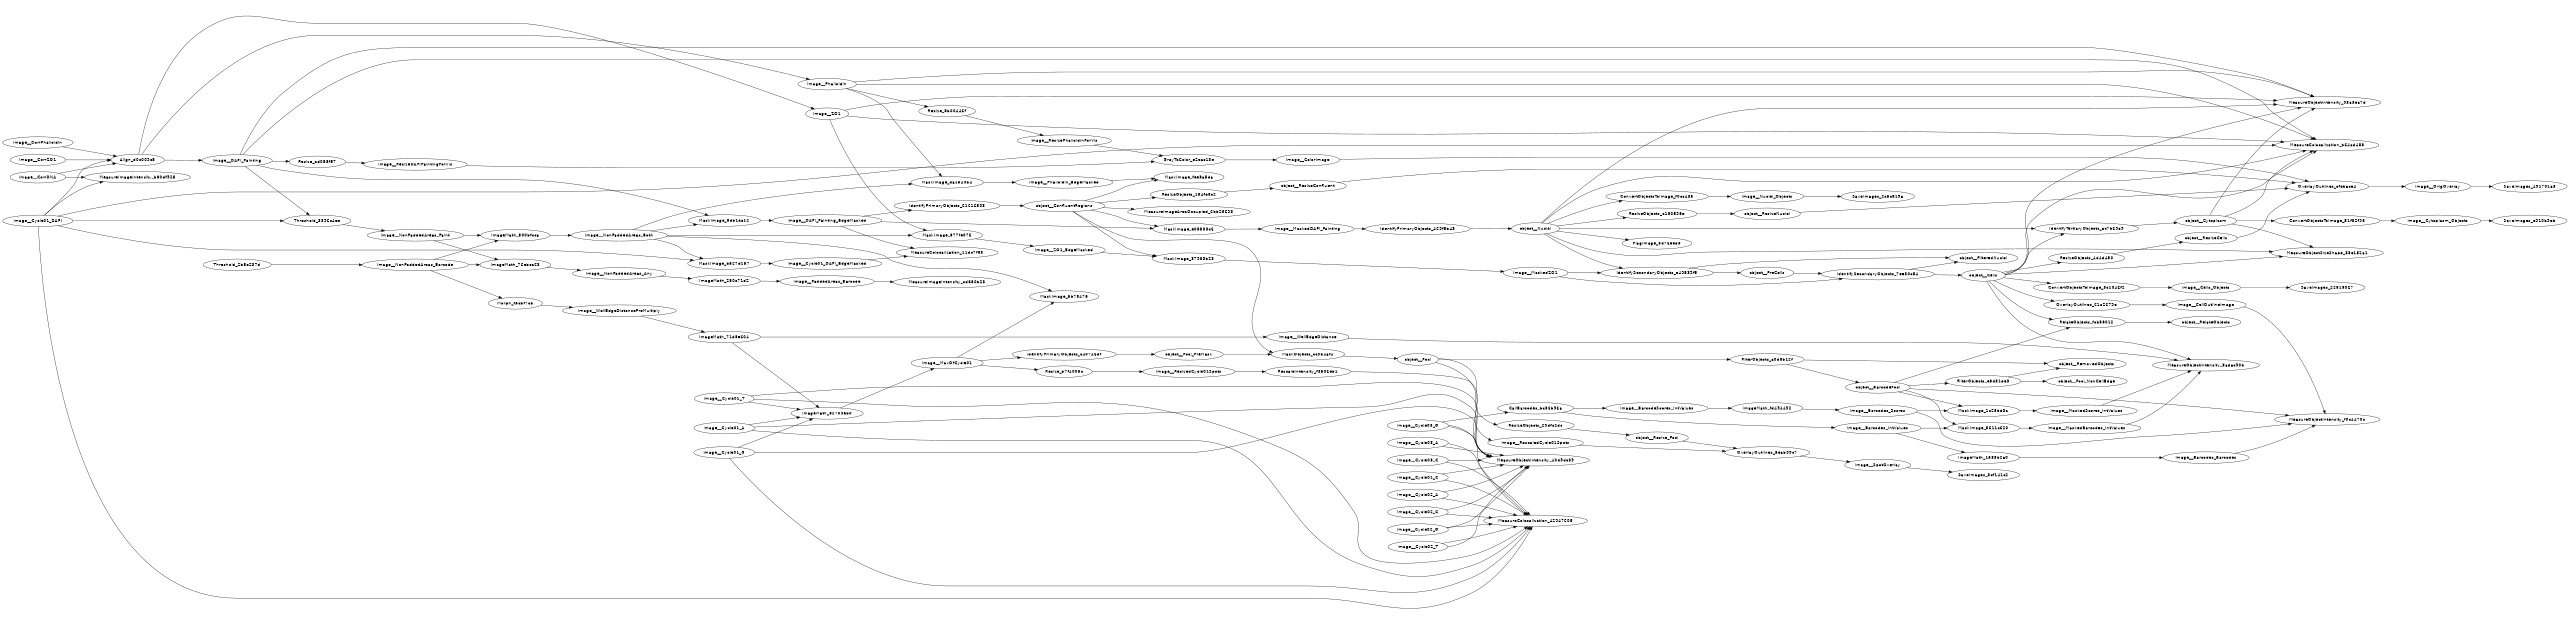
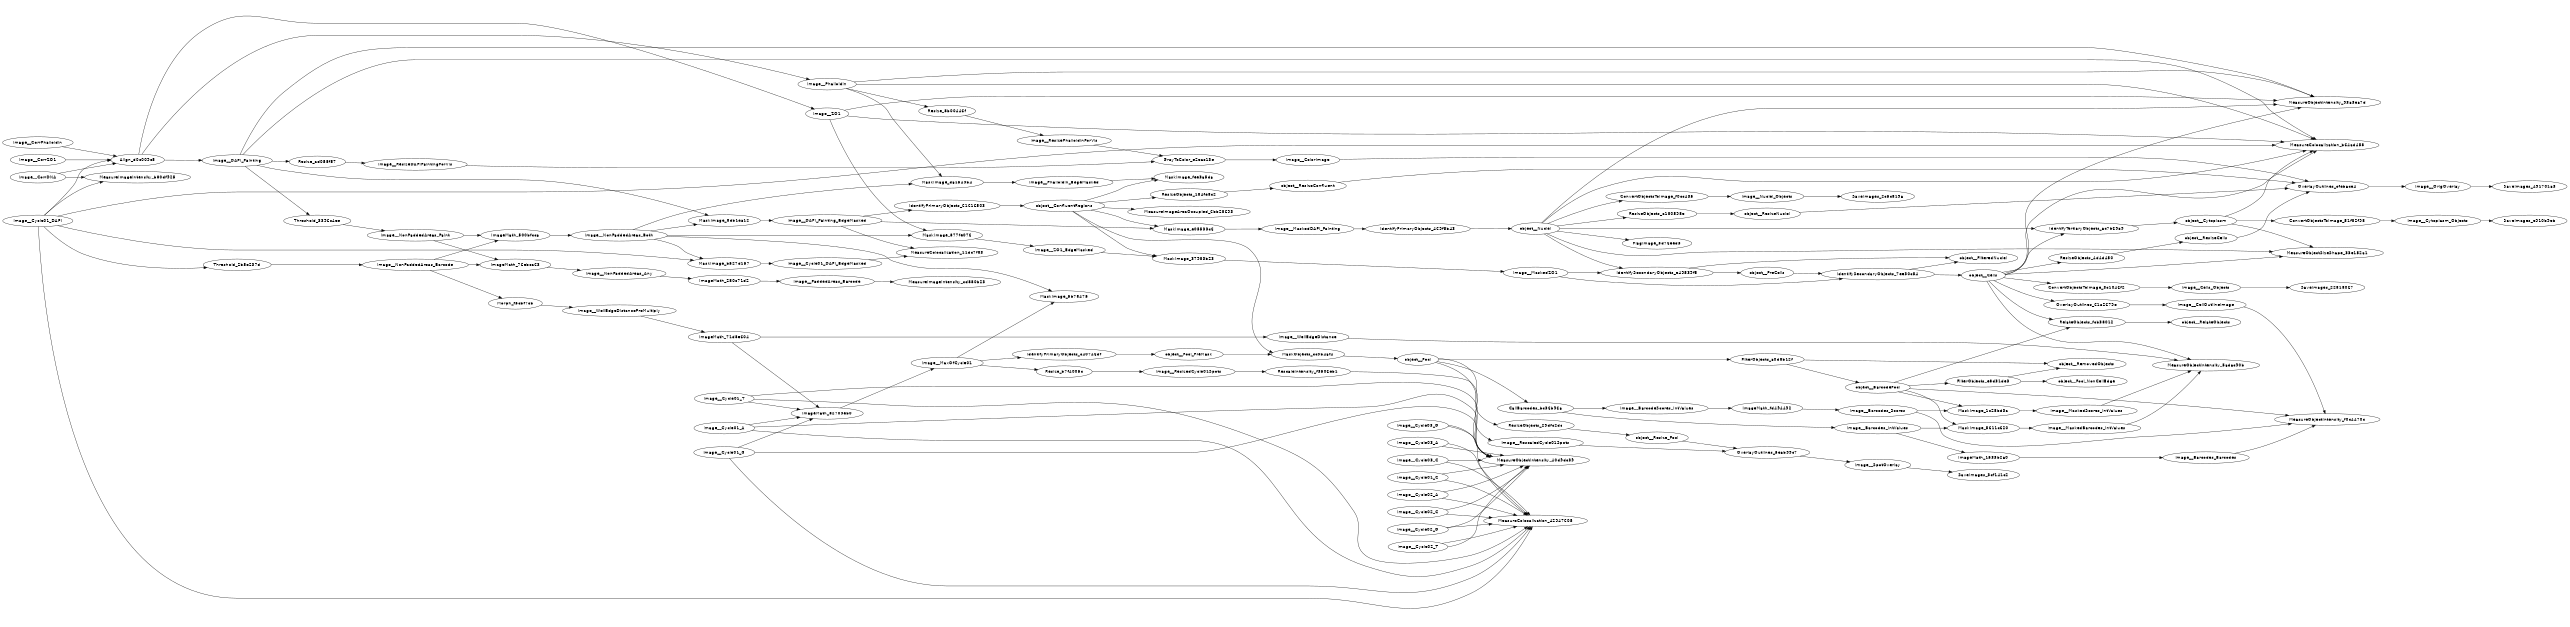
(2253, 155) -> none
(177, 221) -> (119, 263)
(1467, 418) -> (1483, 376)
